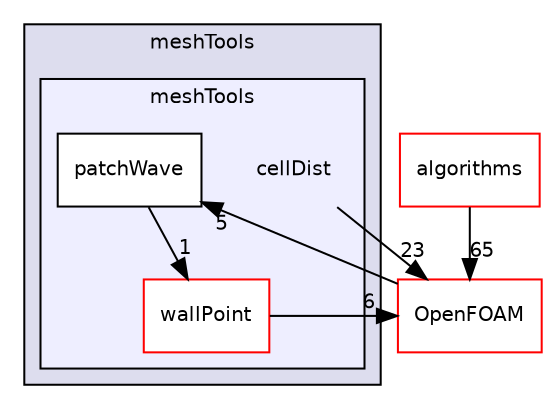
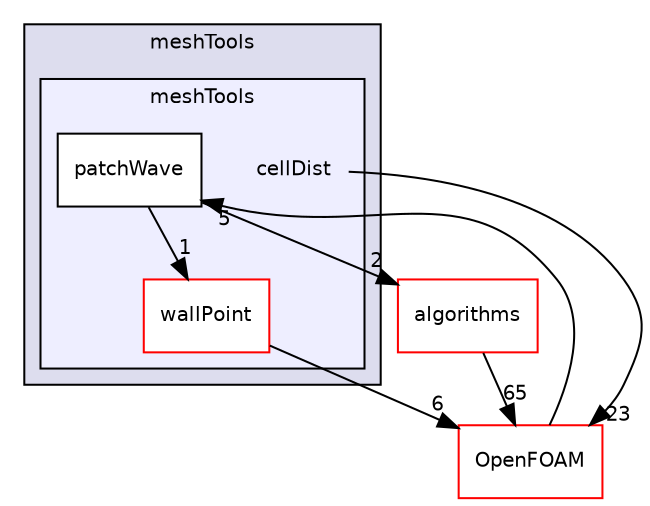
none -> (290, 240)
